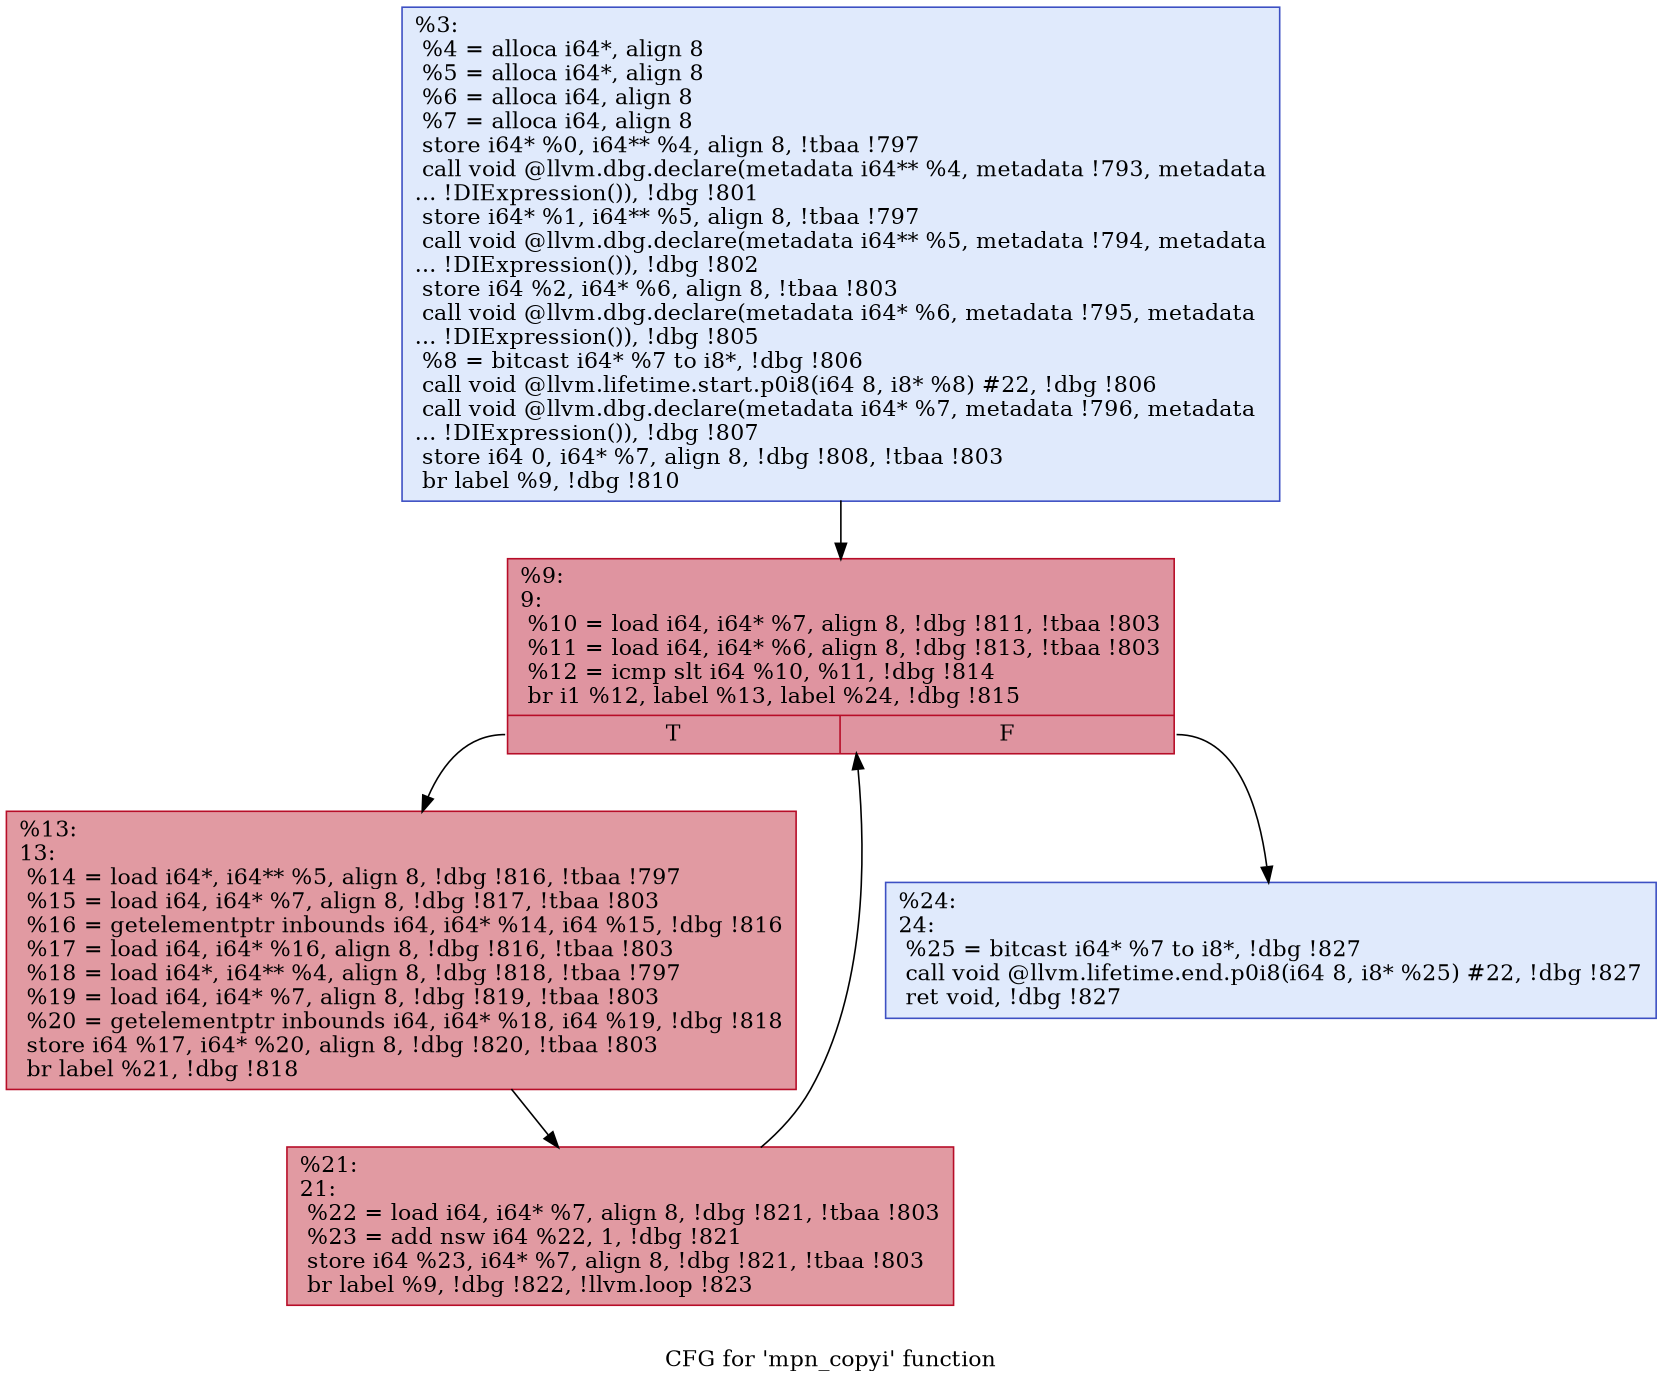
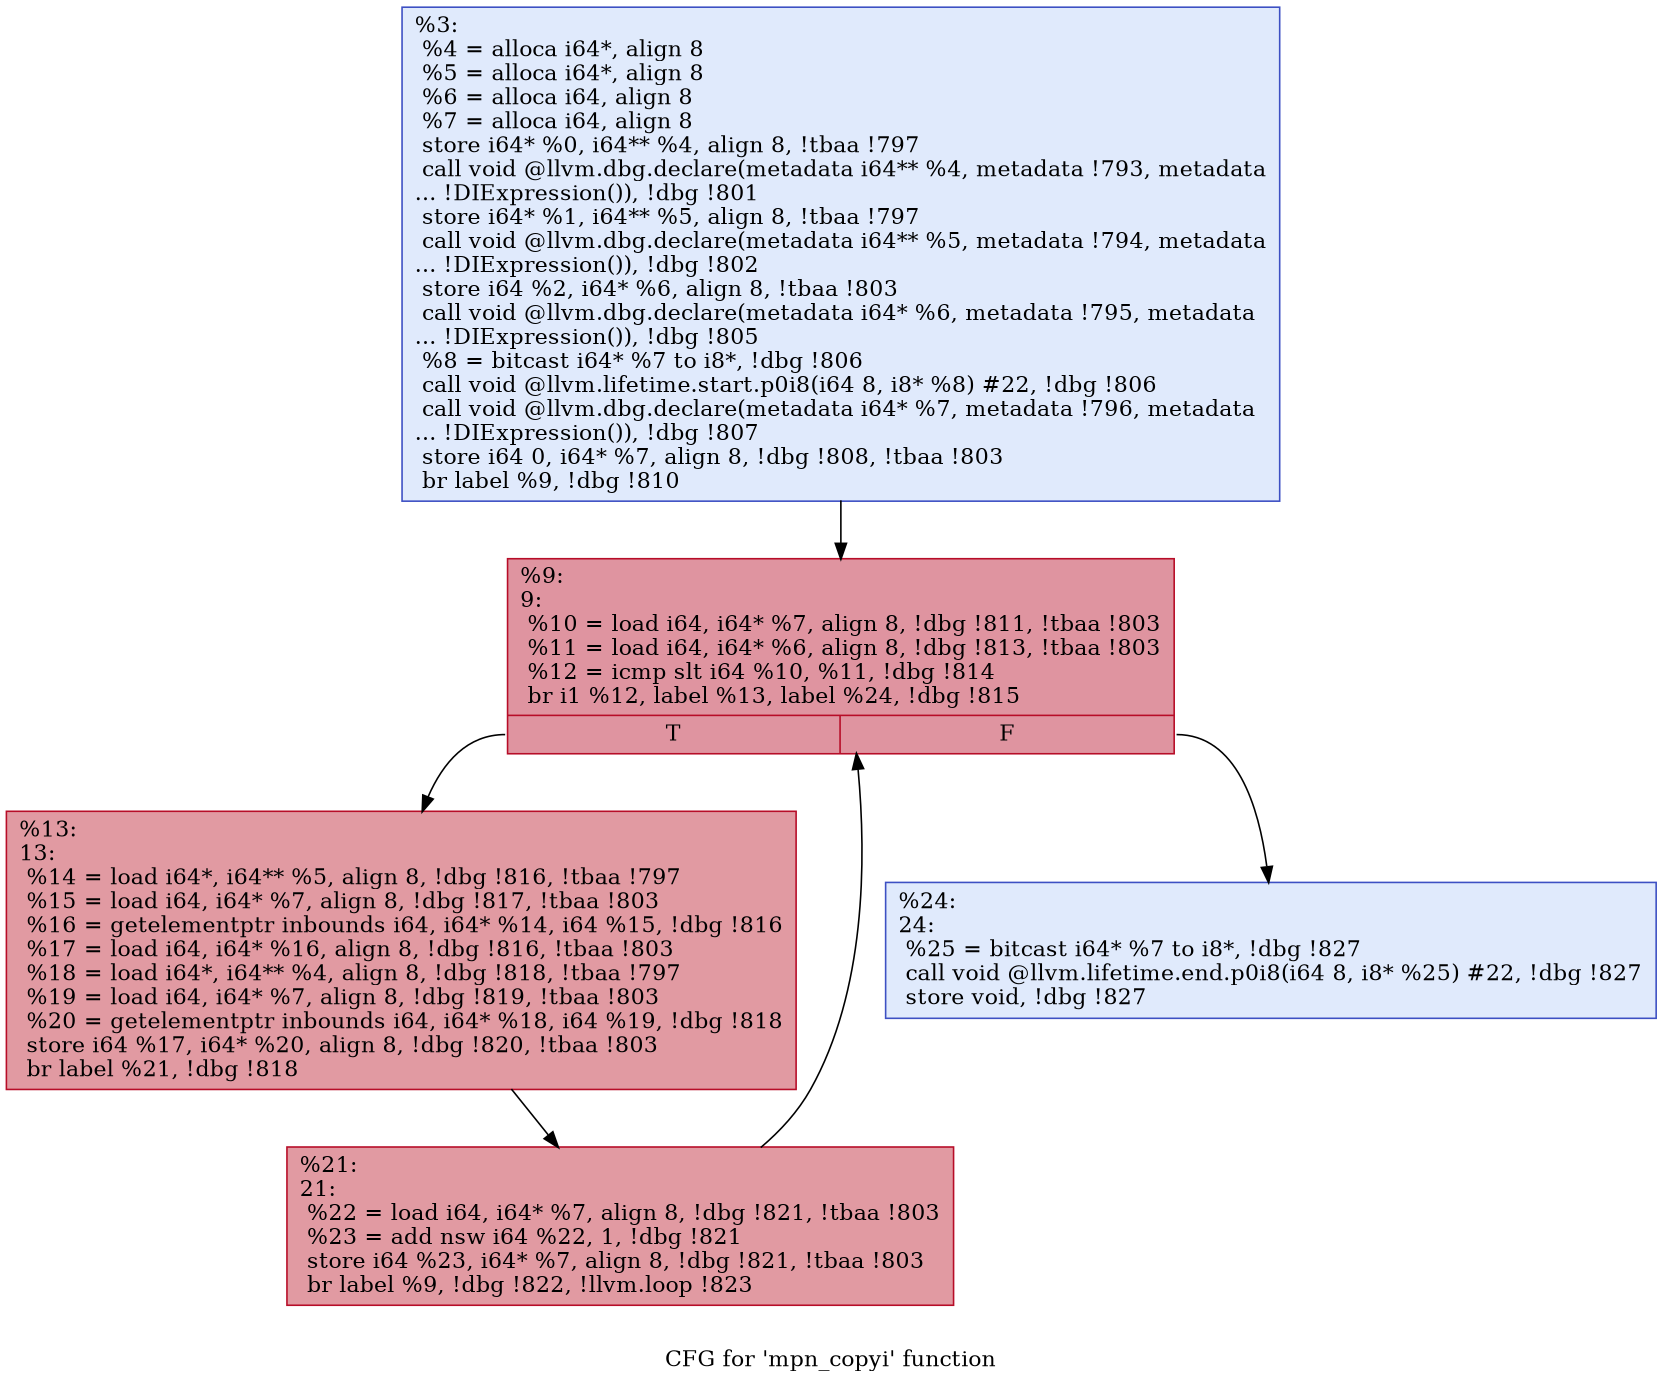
(1010, 998) -> (1023, 998)
